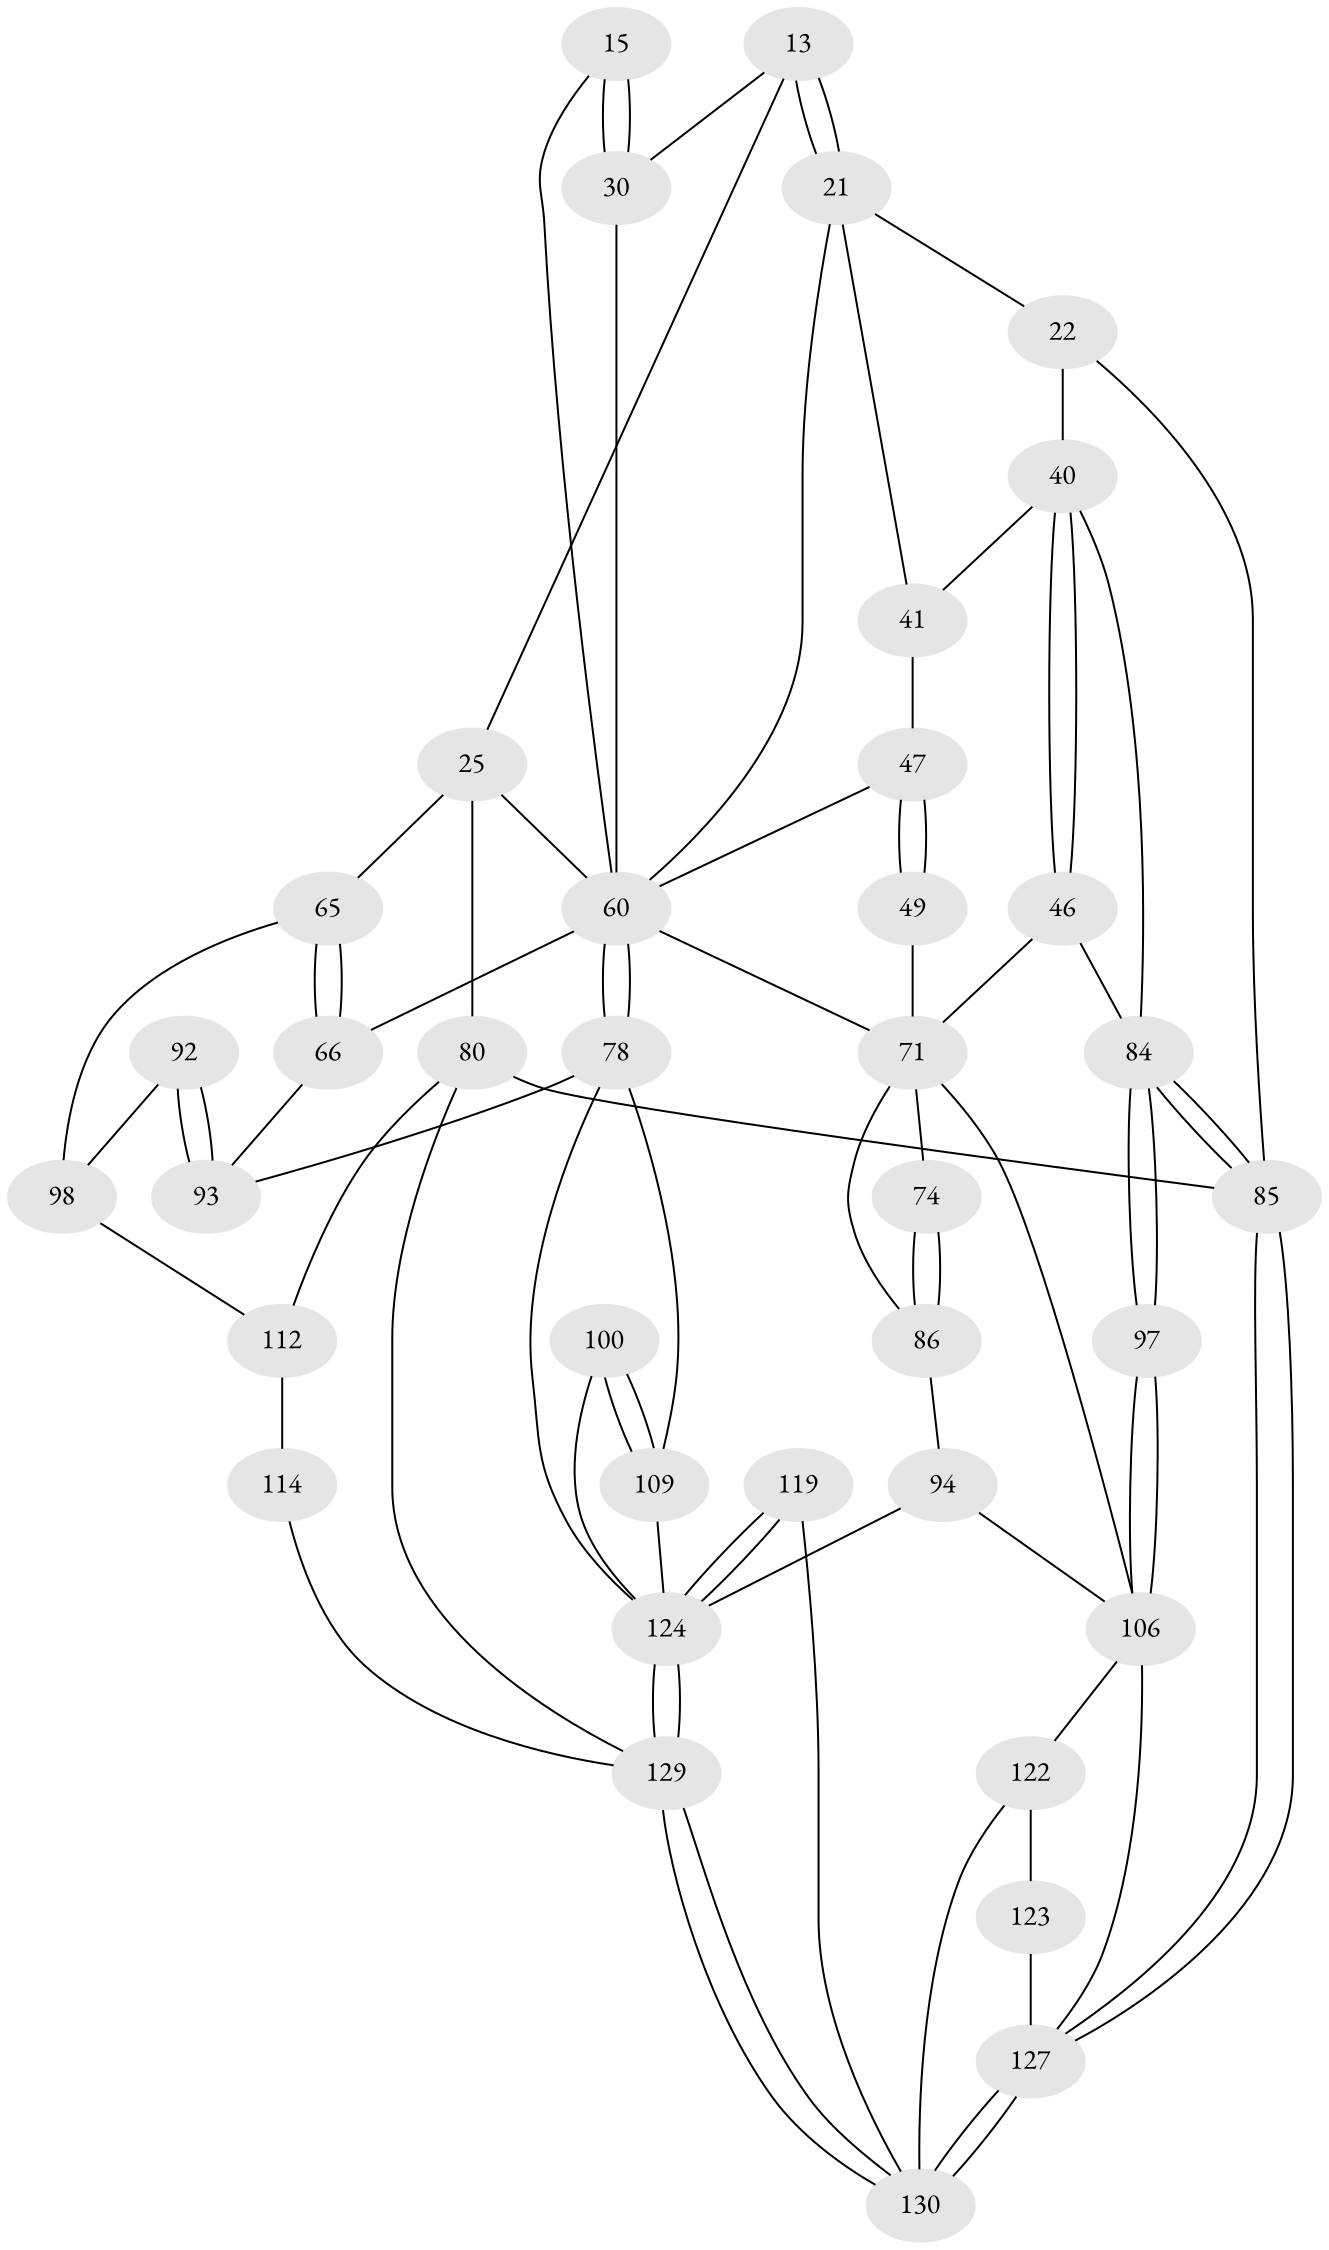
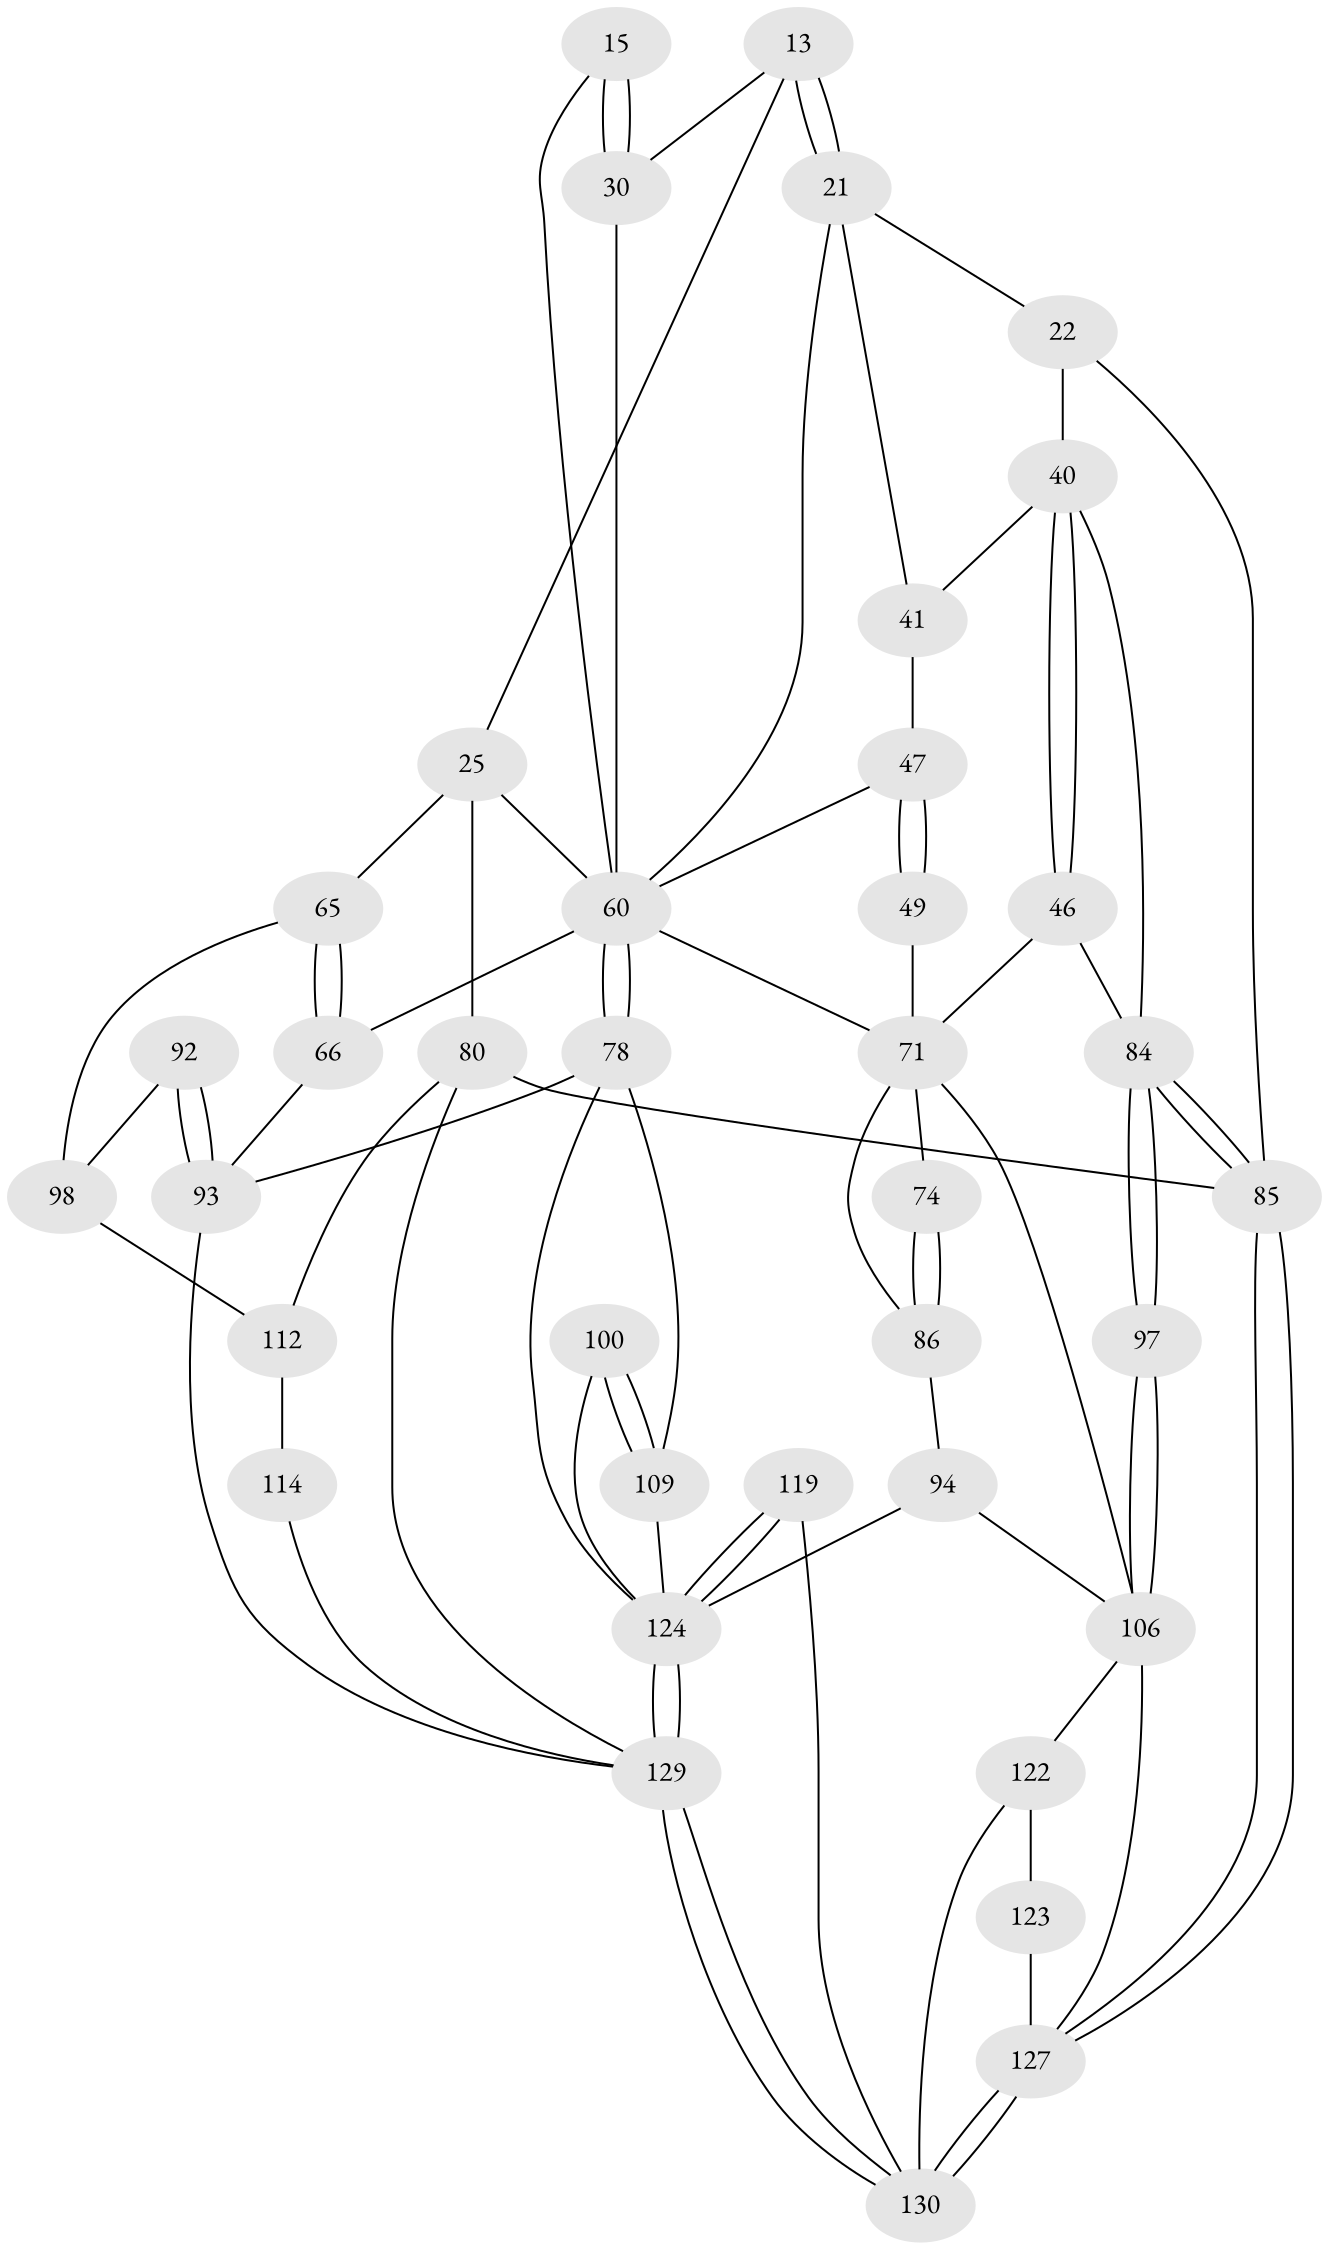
none -> (254, 1617)
